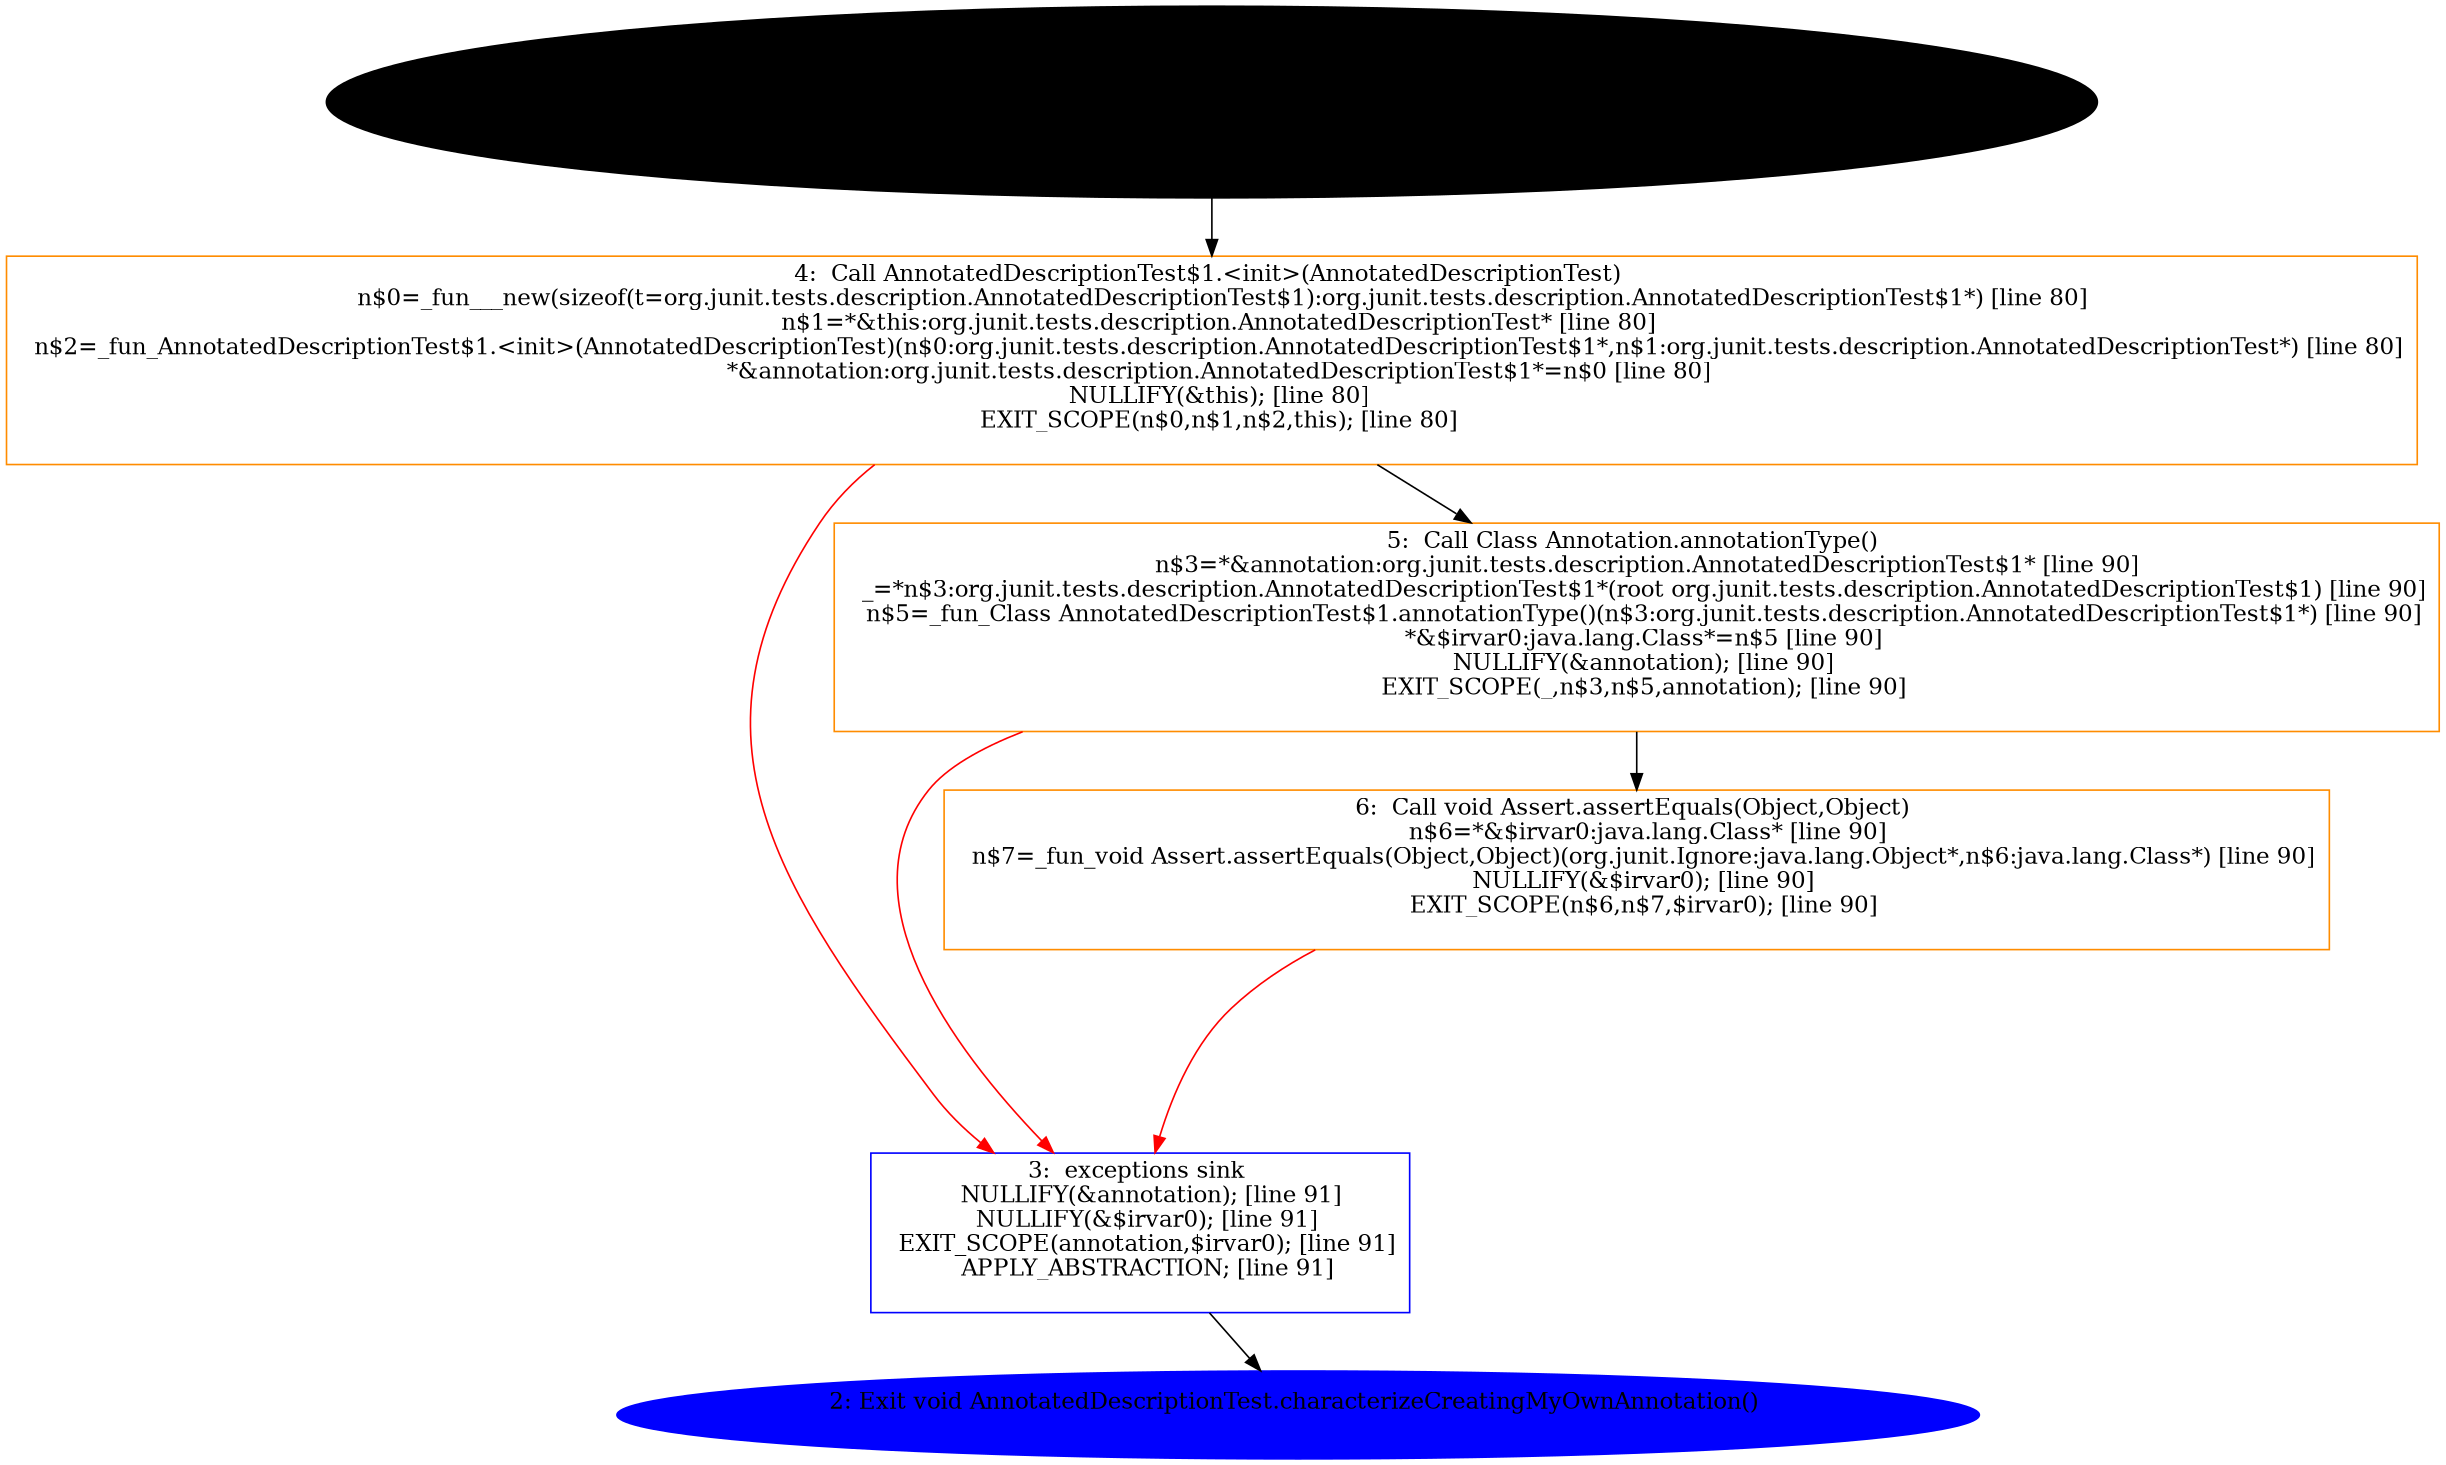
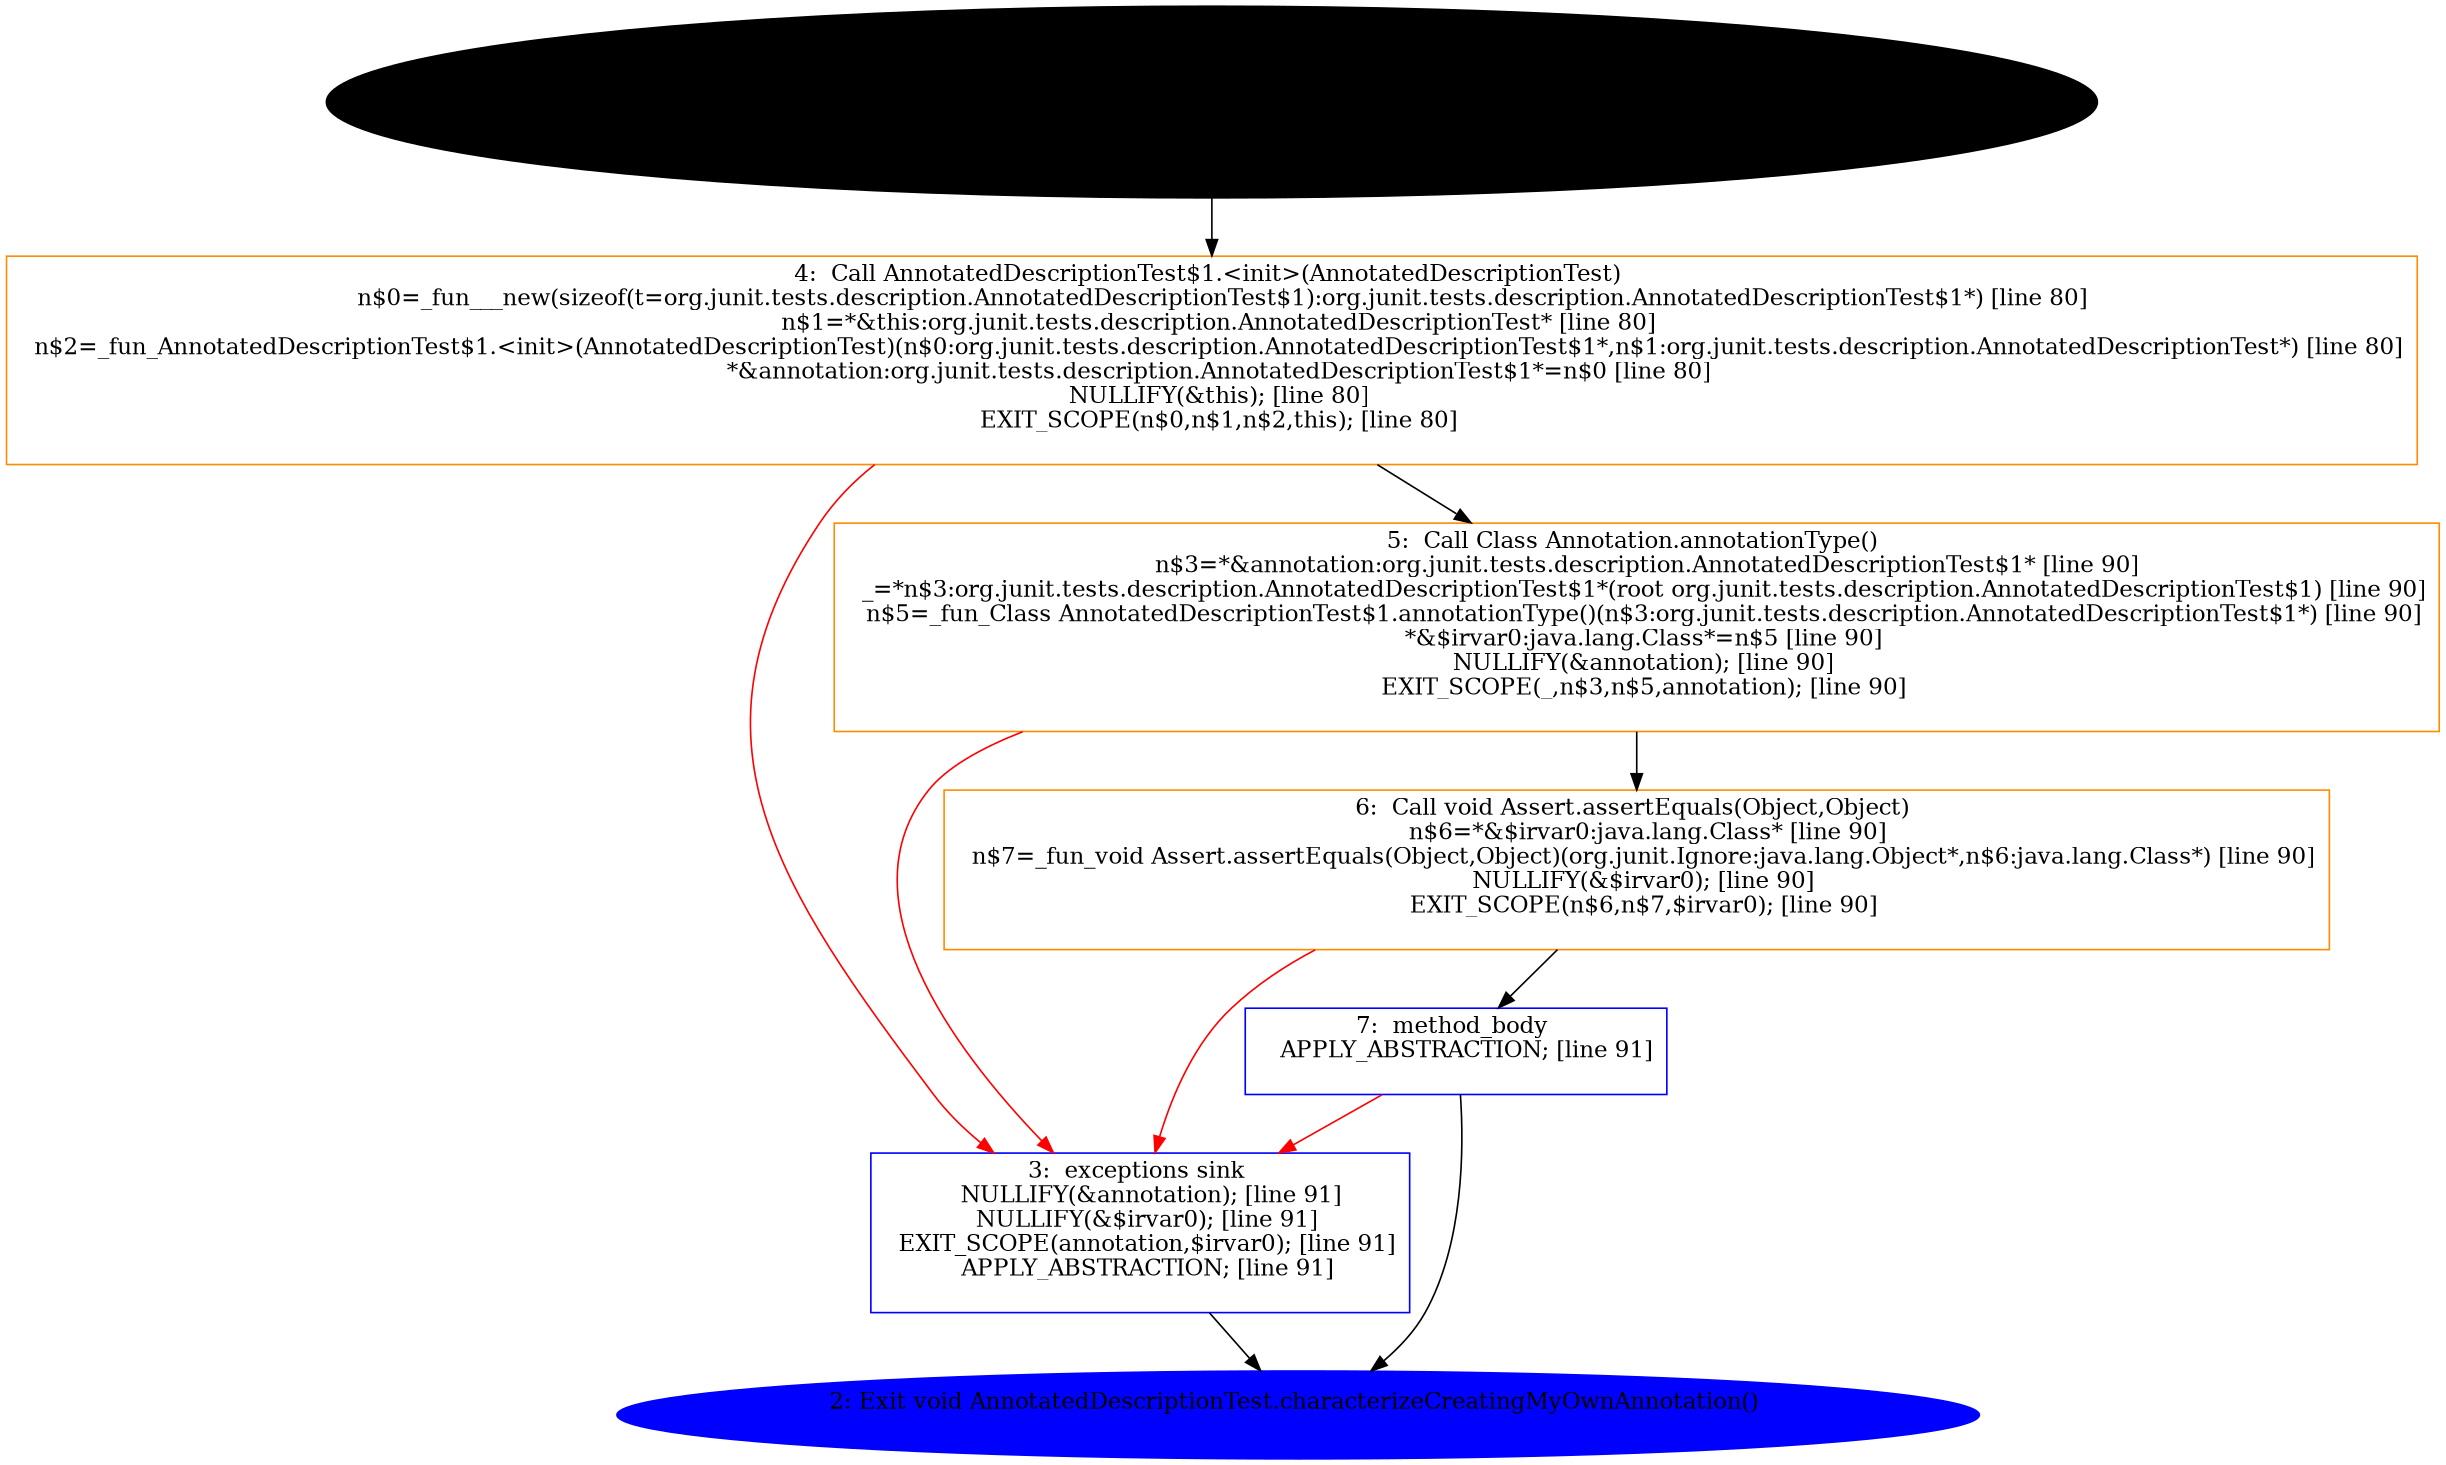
none -> (1456, 1051)
